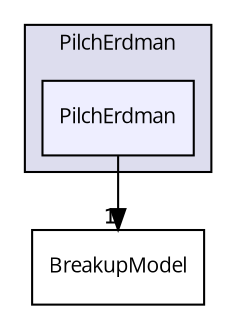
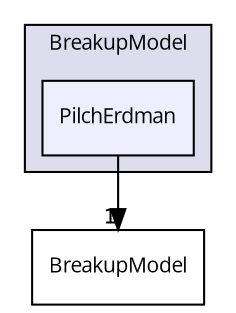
(118, 45) -> (118, 45)
